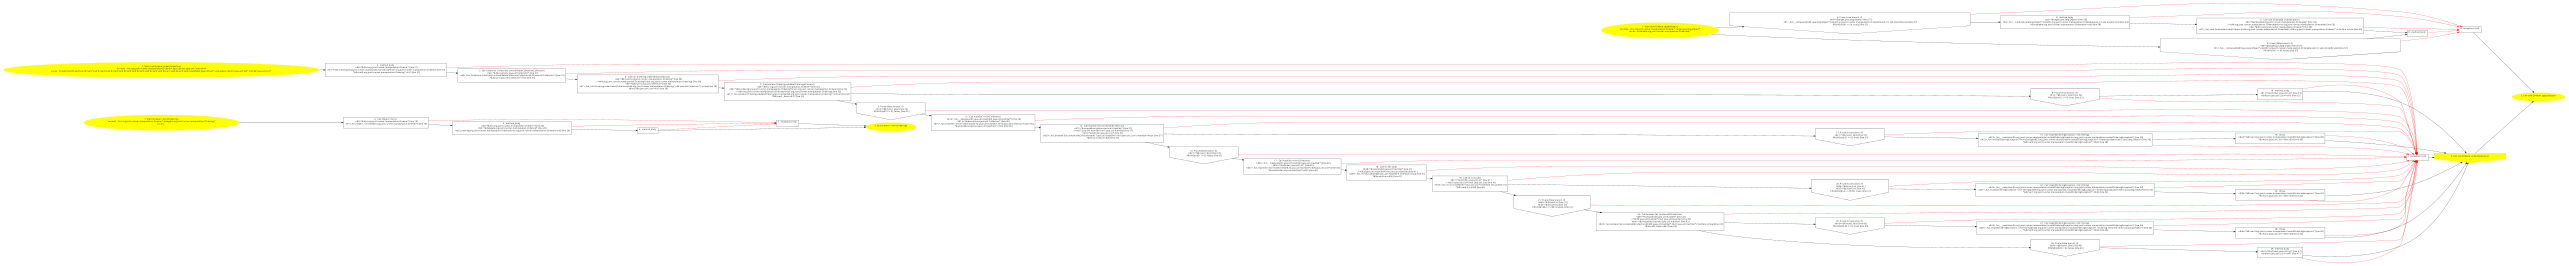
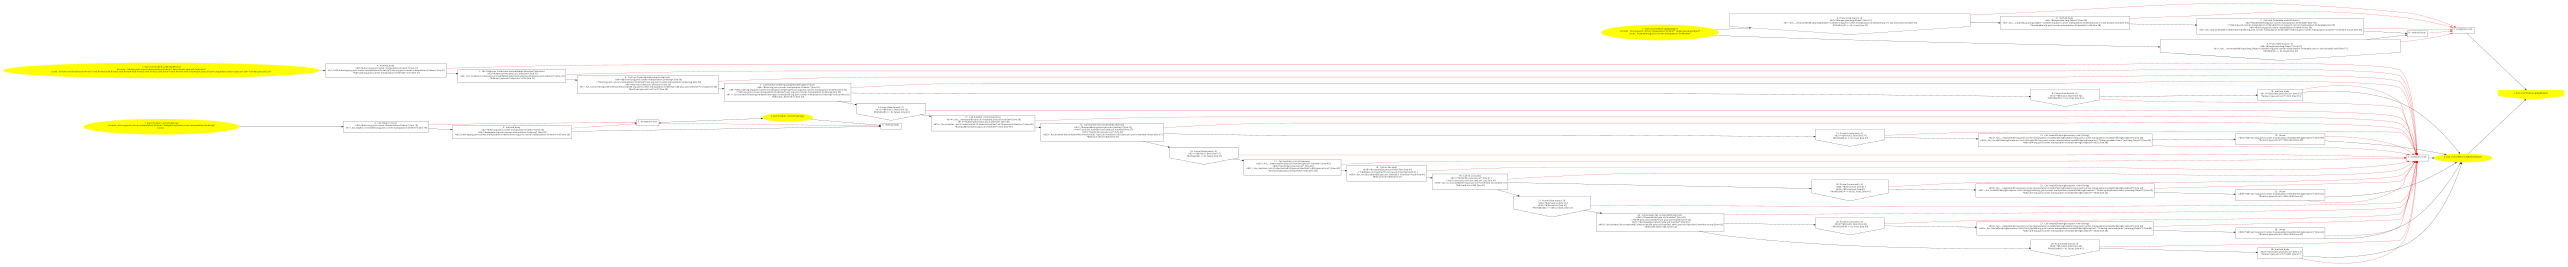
(2539, 97) -> (2531, 94)
(761, 129) -> (845, 122)
(2470, 157) -> (2463, 158)
